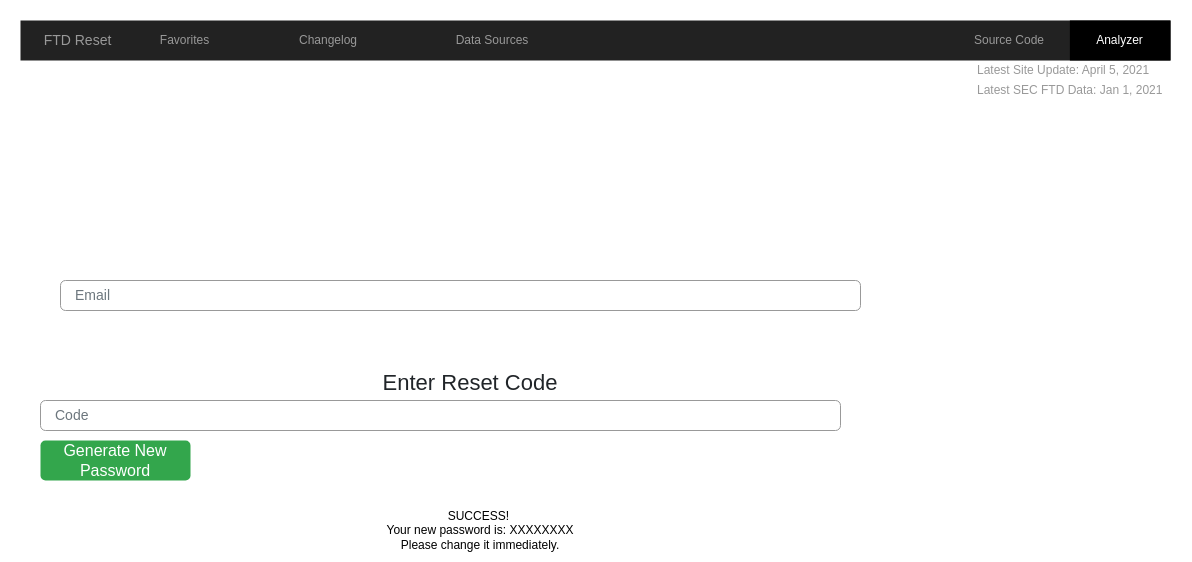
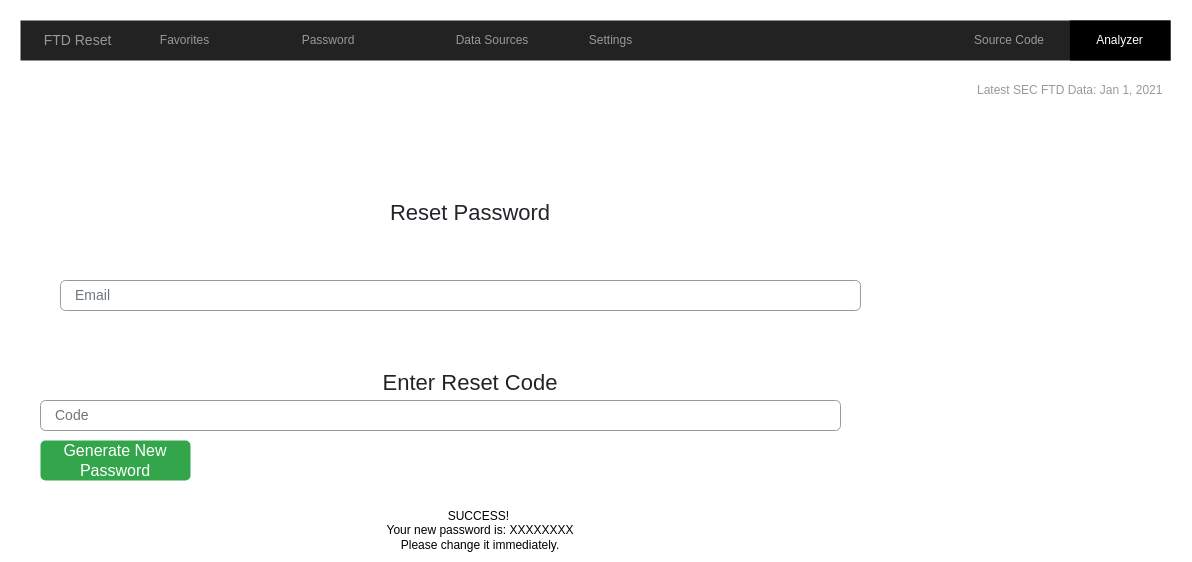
(329, 41) -> (329, 41)
none -> (611, 41)
(1071, 71) -> none
none -> (471, 211)
